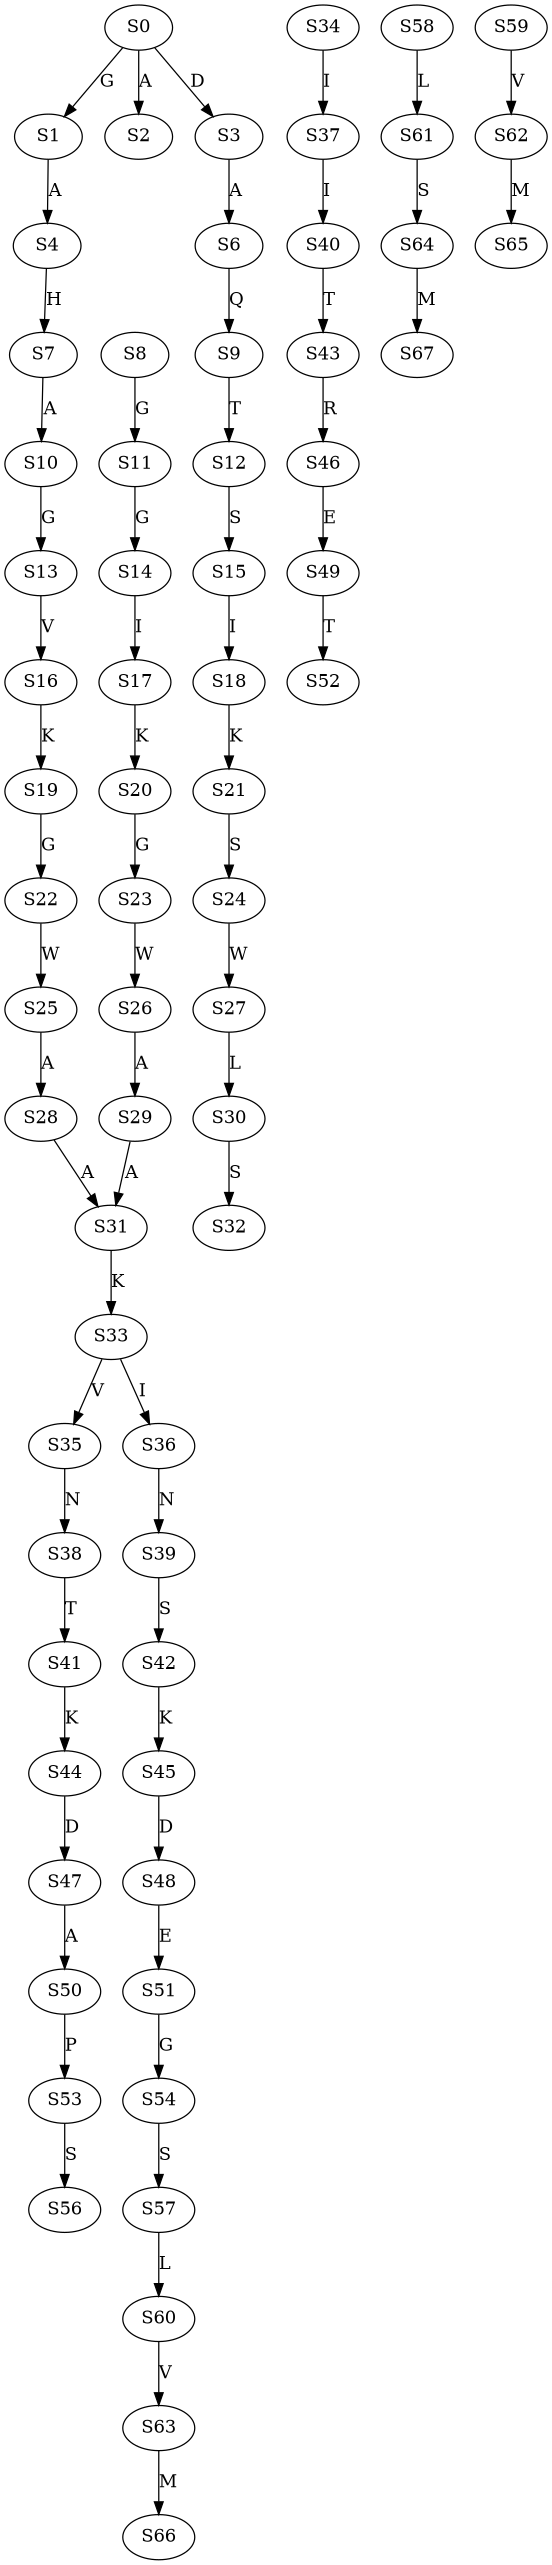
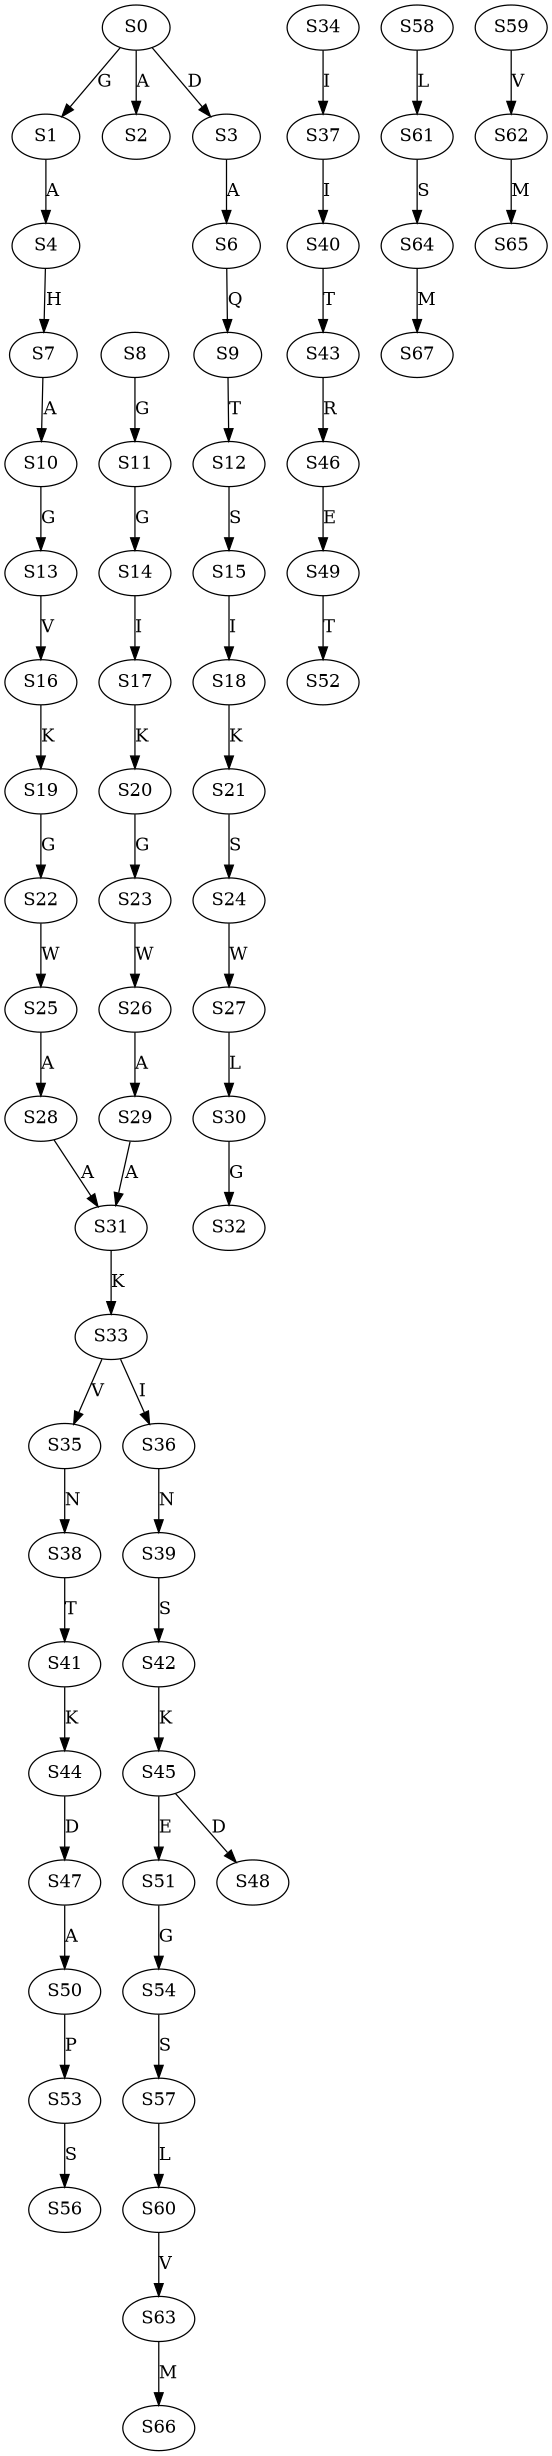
(235, 1173) -> (237, 1173)
(159, 1931) -> (159, 1822)
